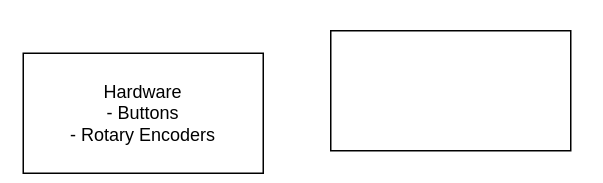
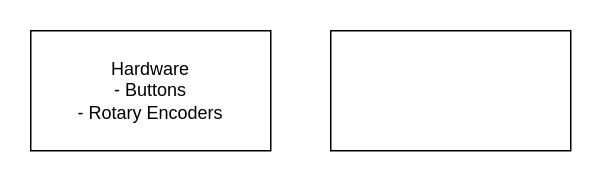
(143, 113) -> (151, 91)
